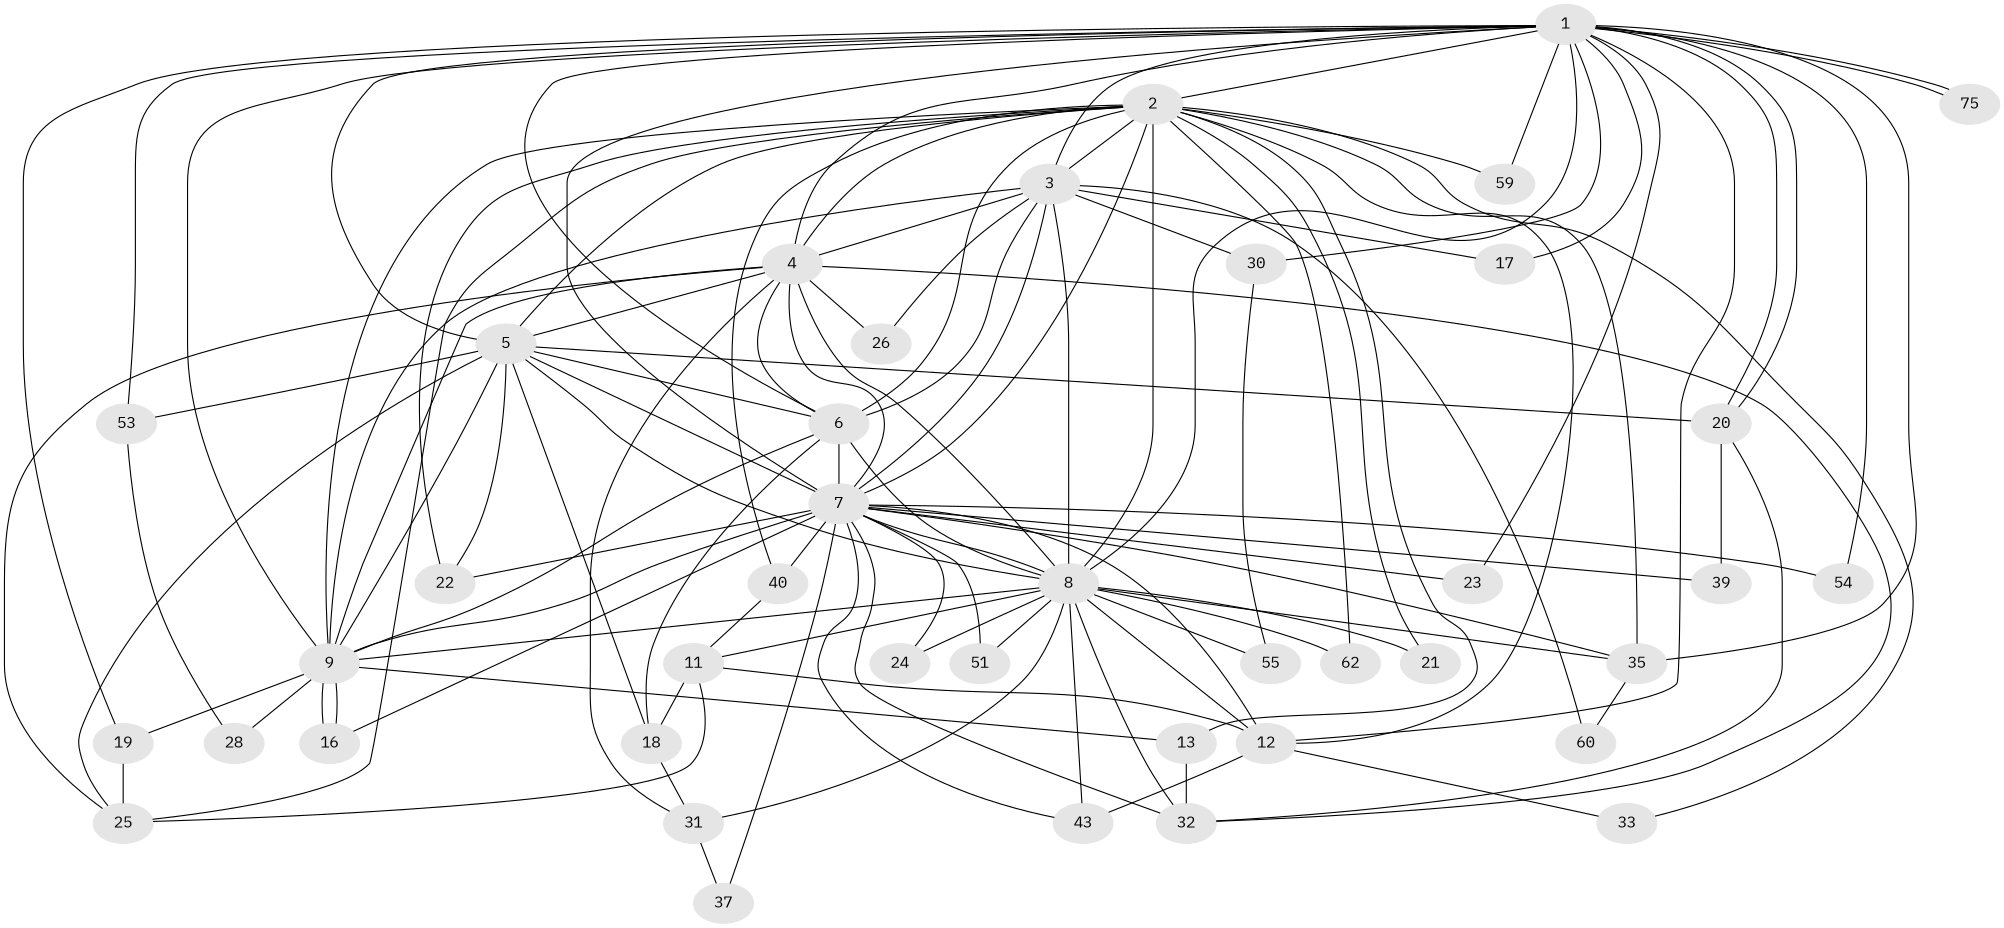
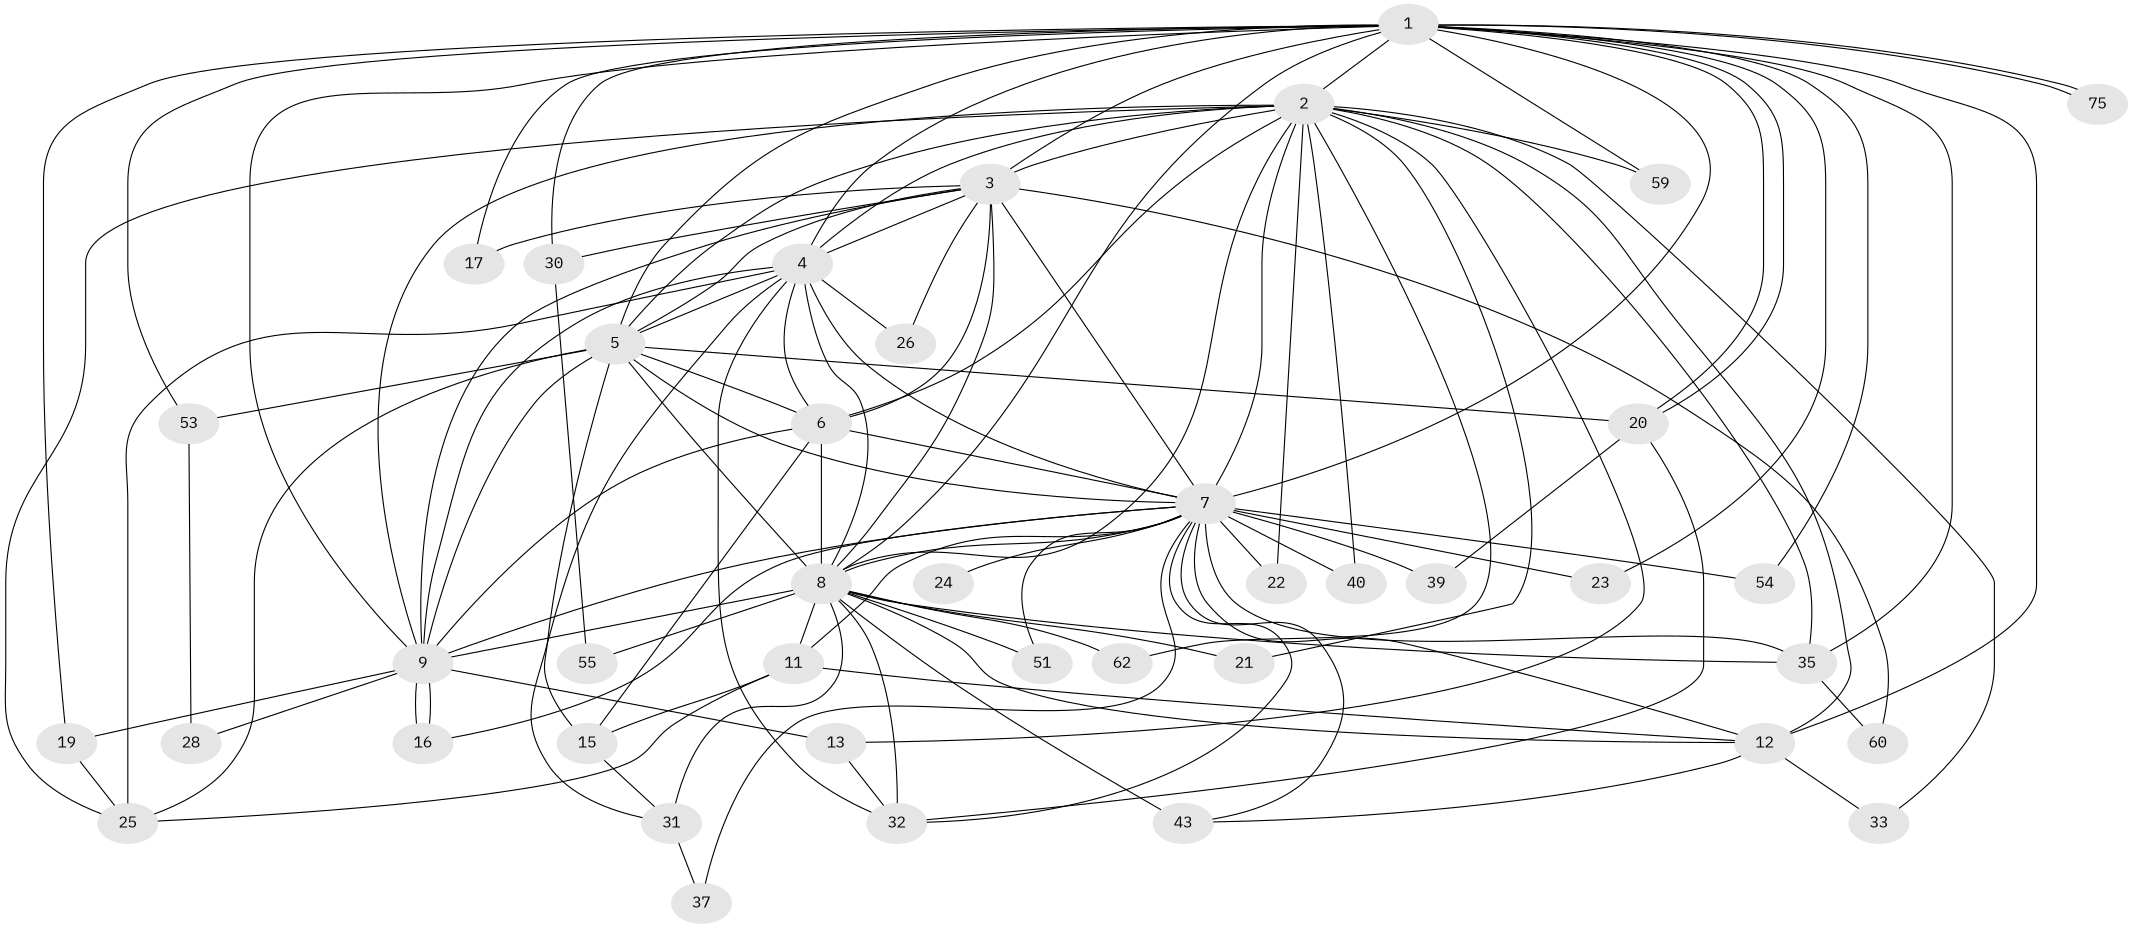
(769, 55) -> none
(495, 468) -> (787, 233)
(987, 622) -> none
(732, 627) -> (999, 537)
(651, 744) -> (587, 744)
